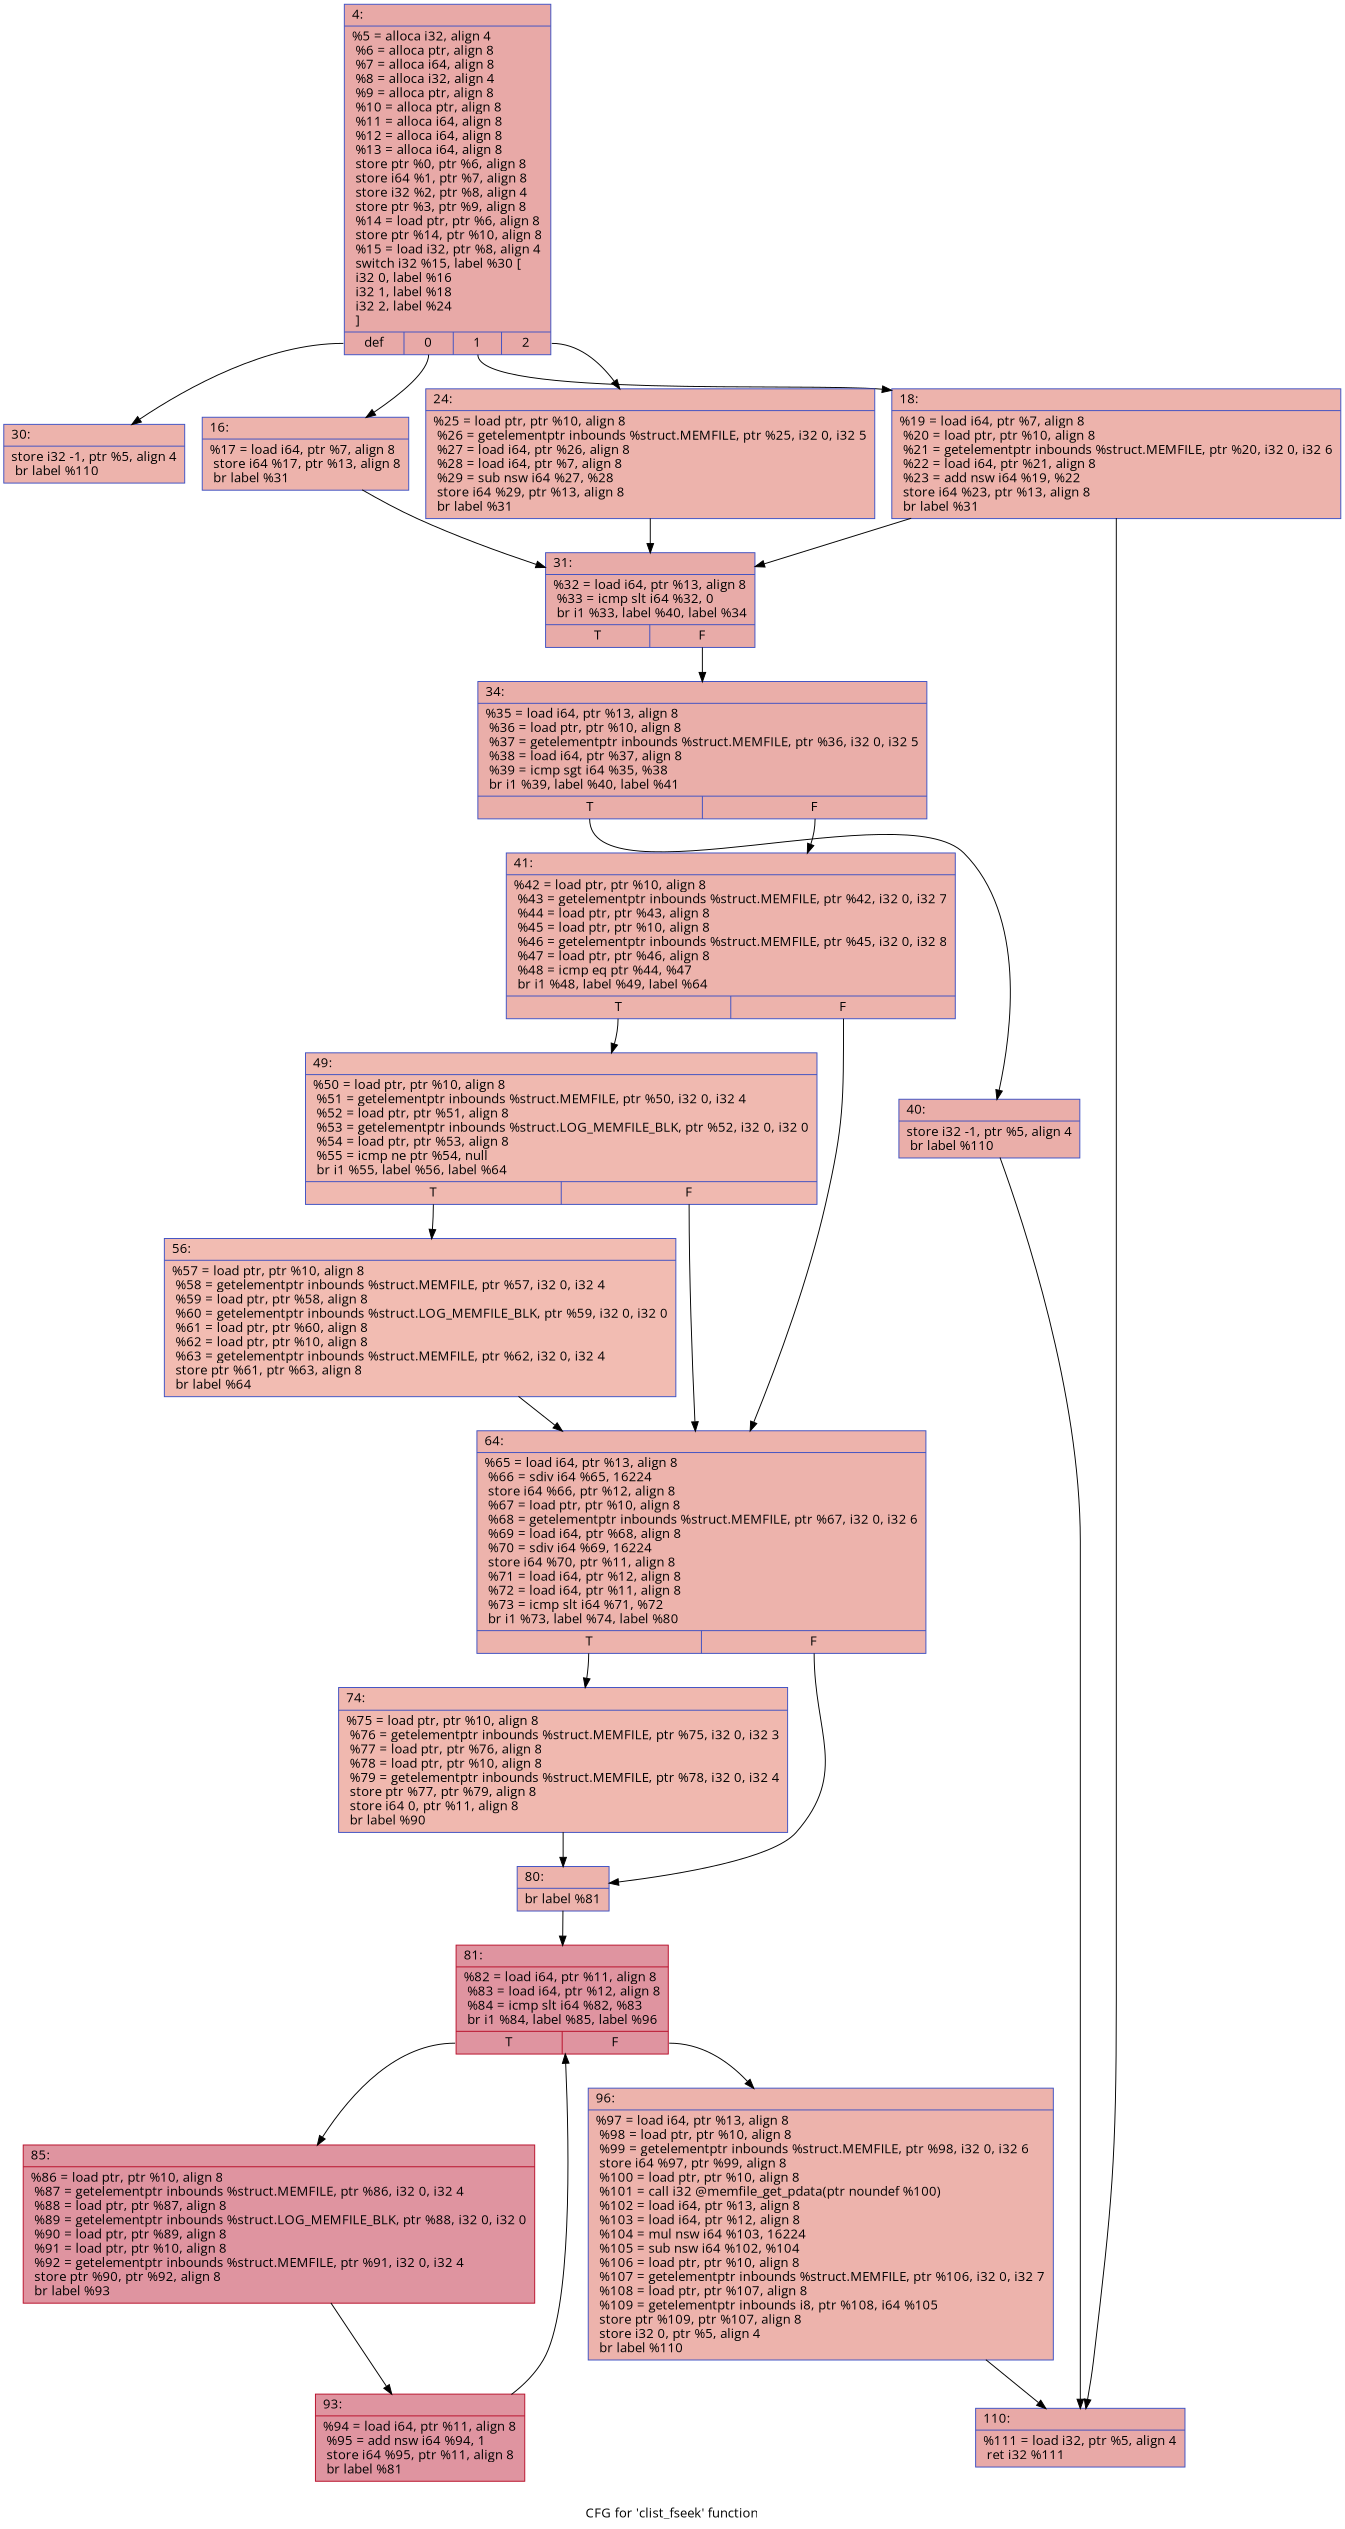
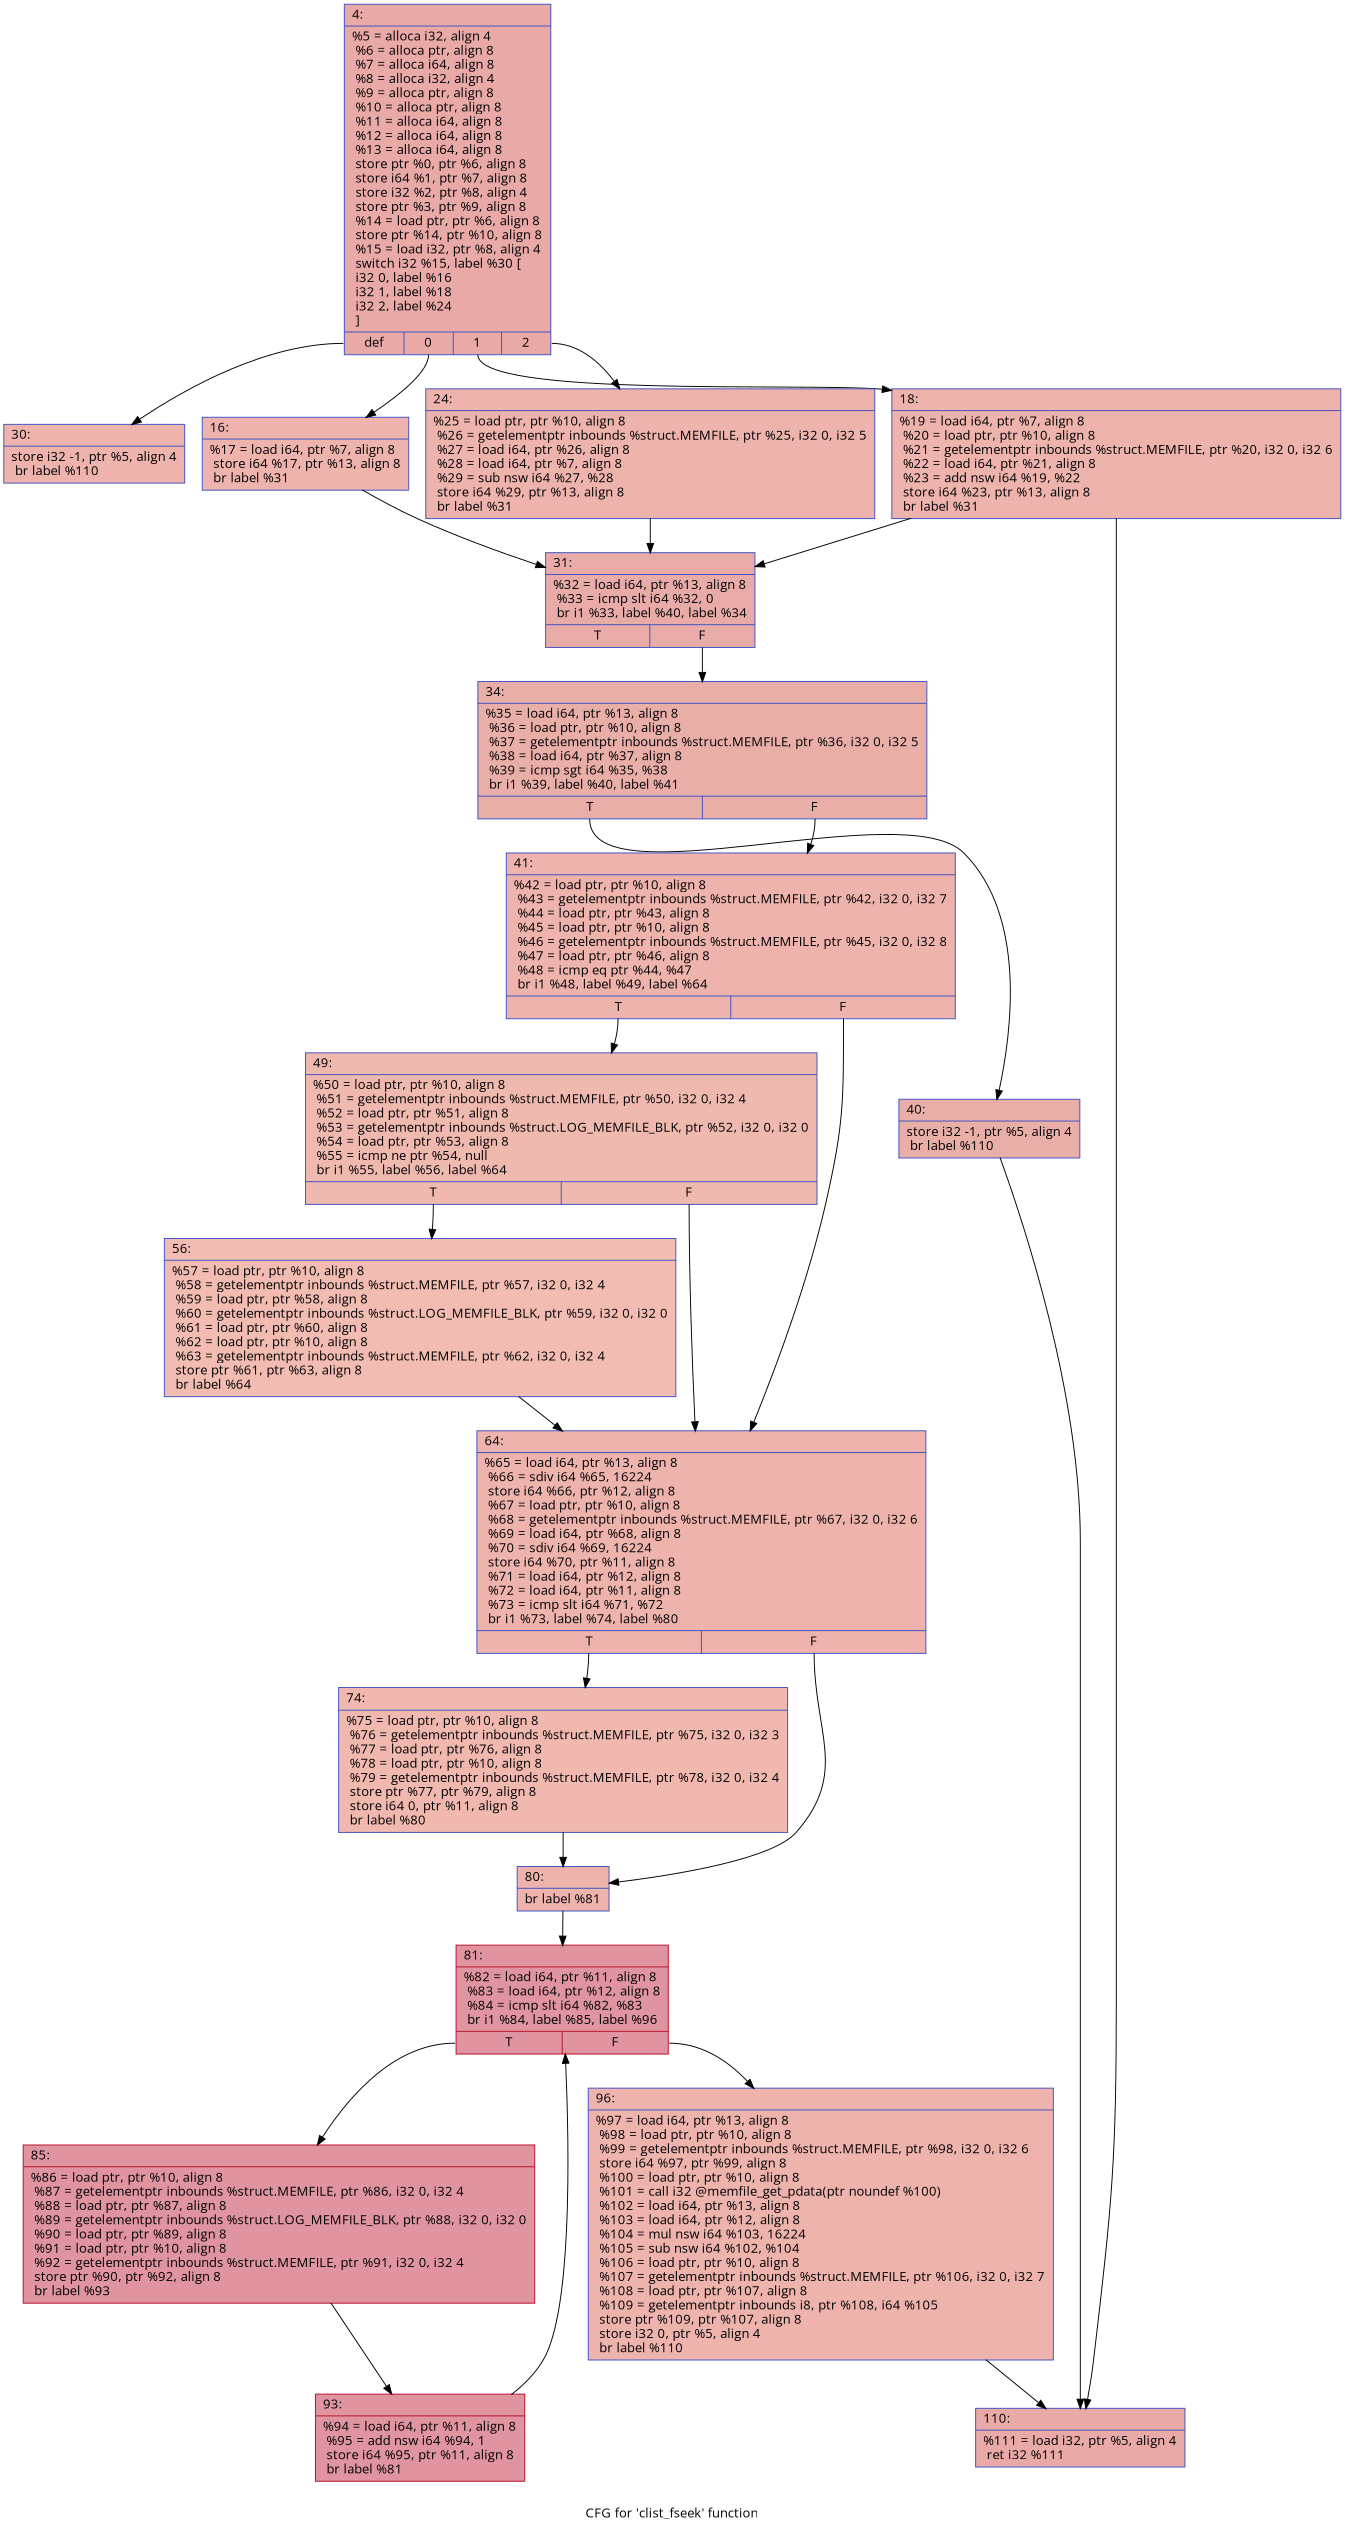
(386, 1821) -> (386, 1821)
